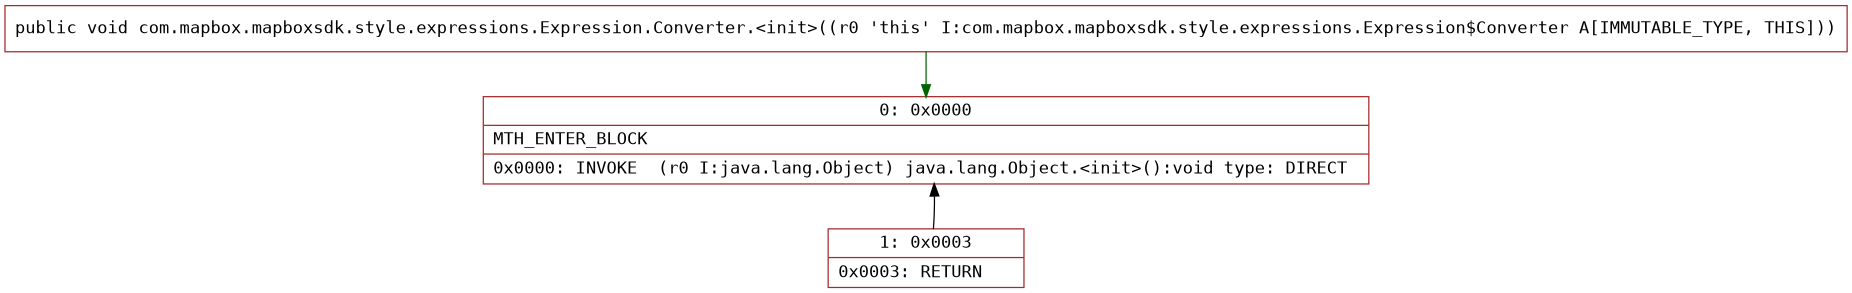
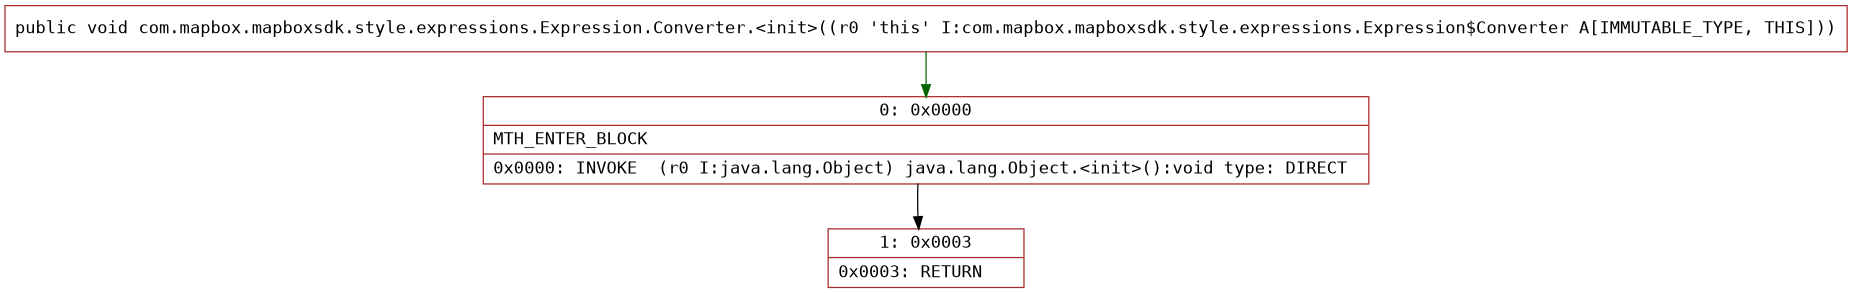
(934, 213) -> (918, 200)
